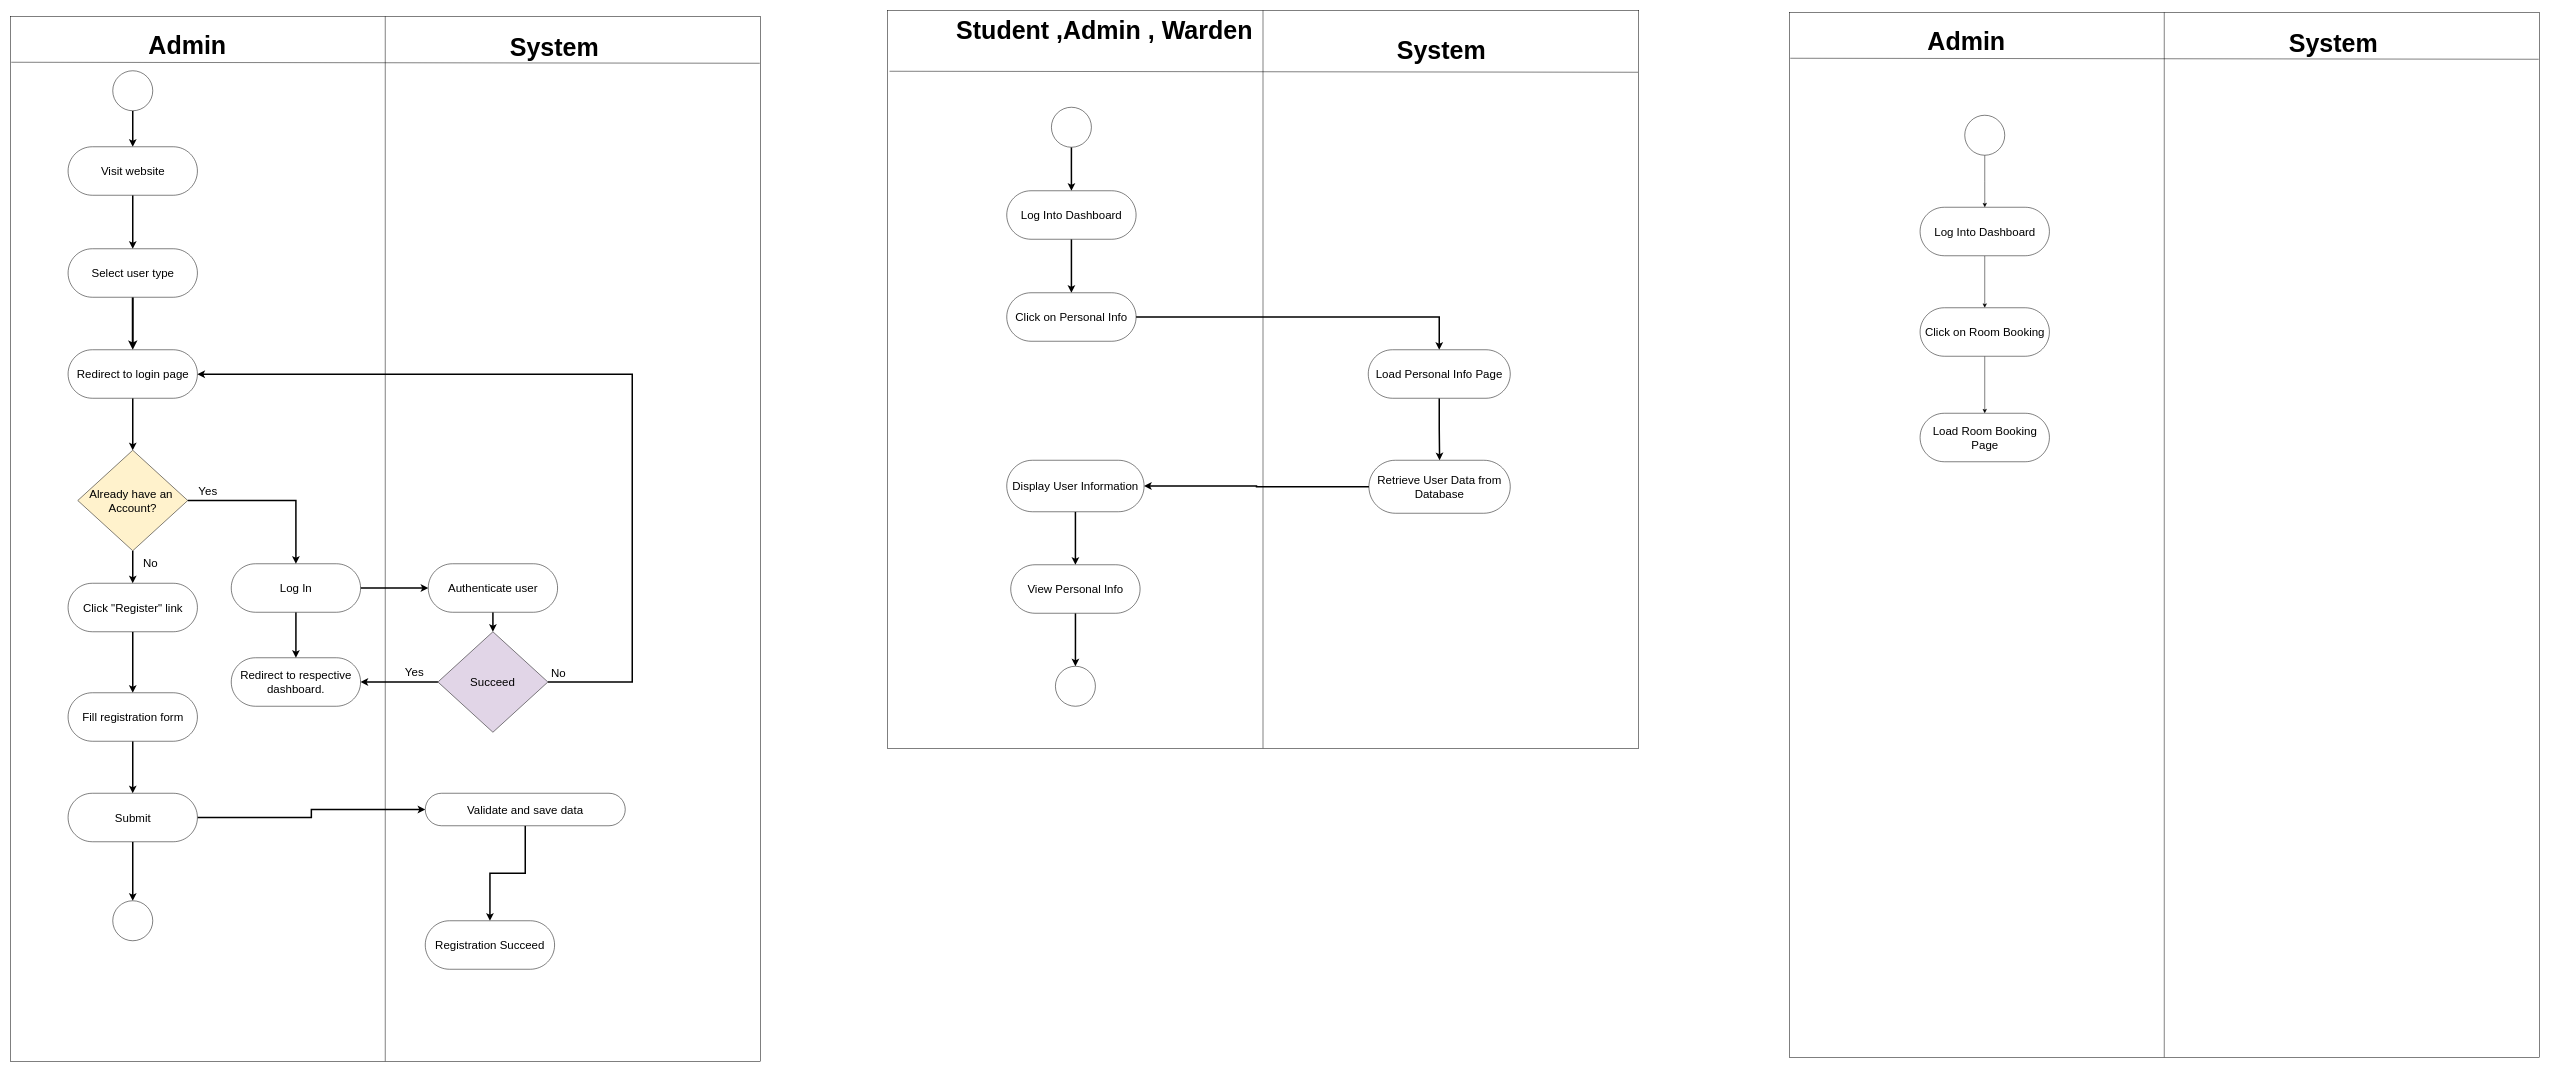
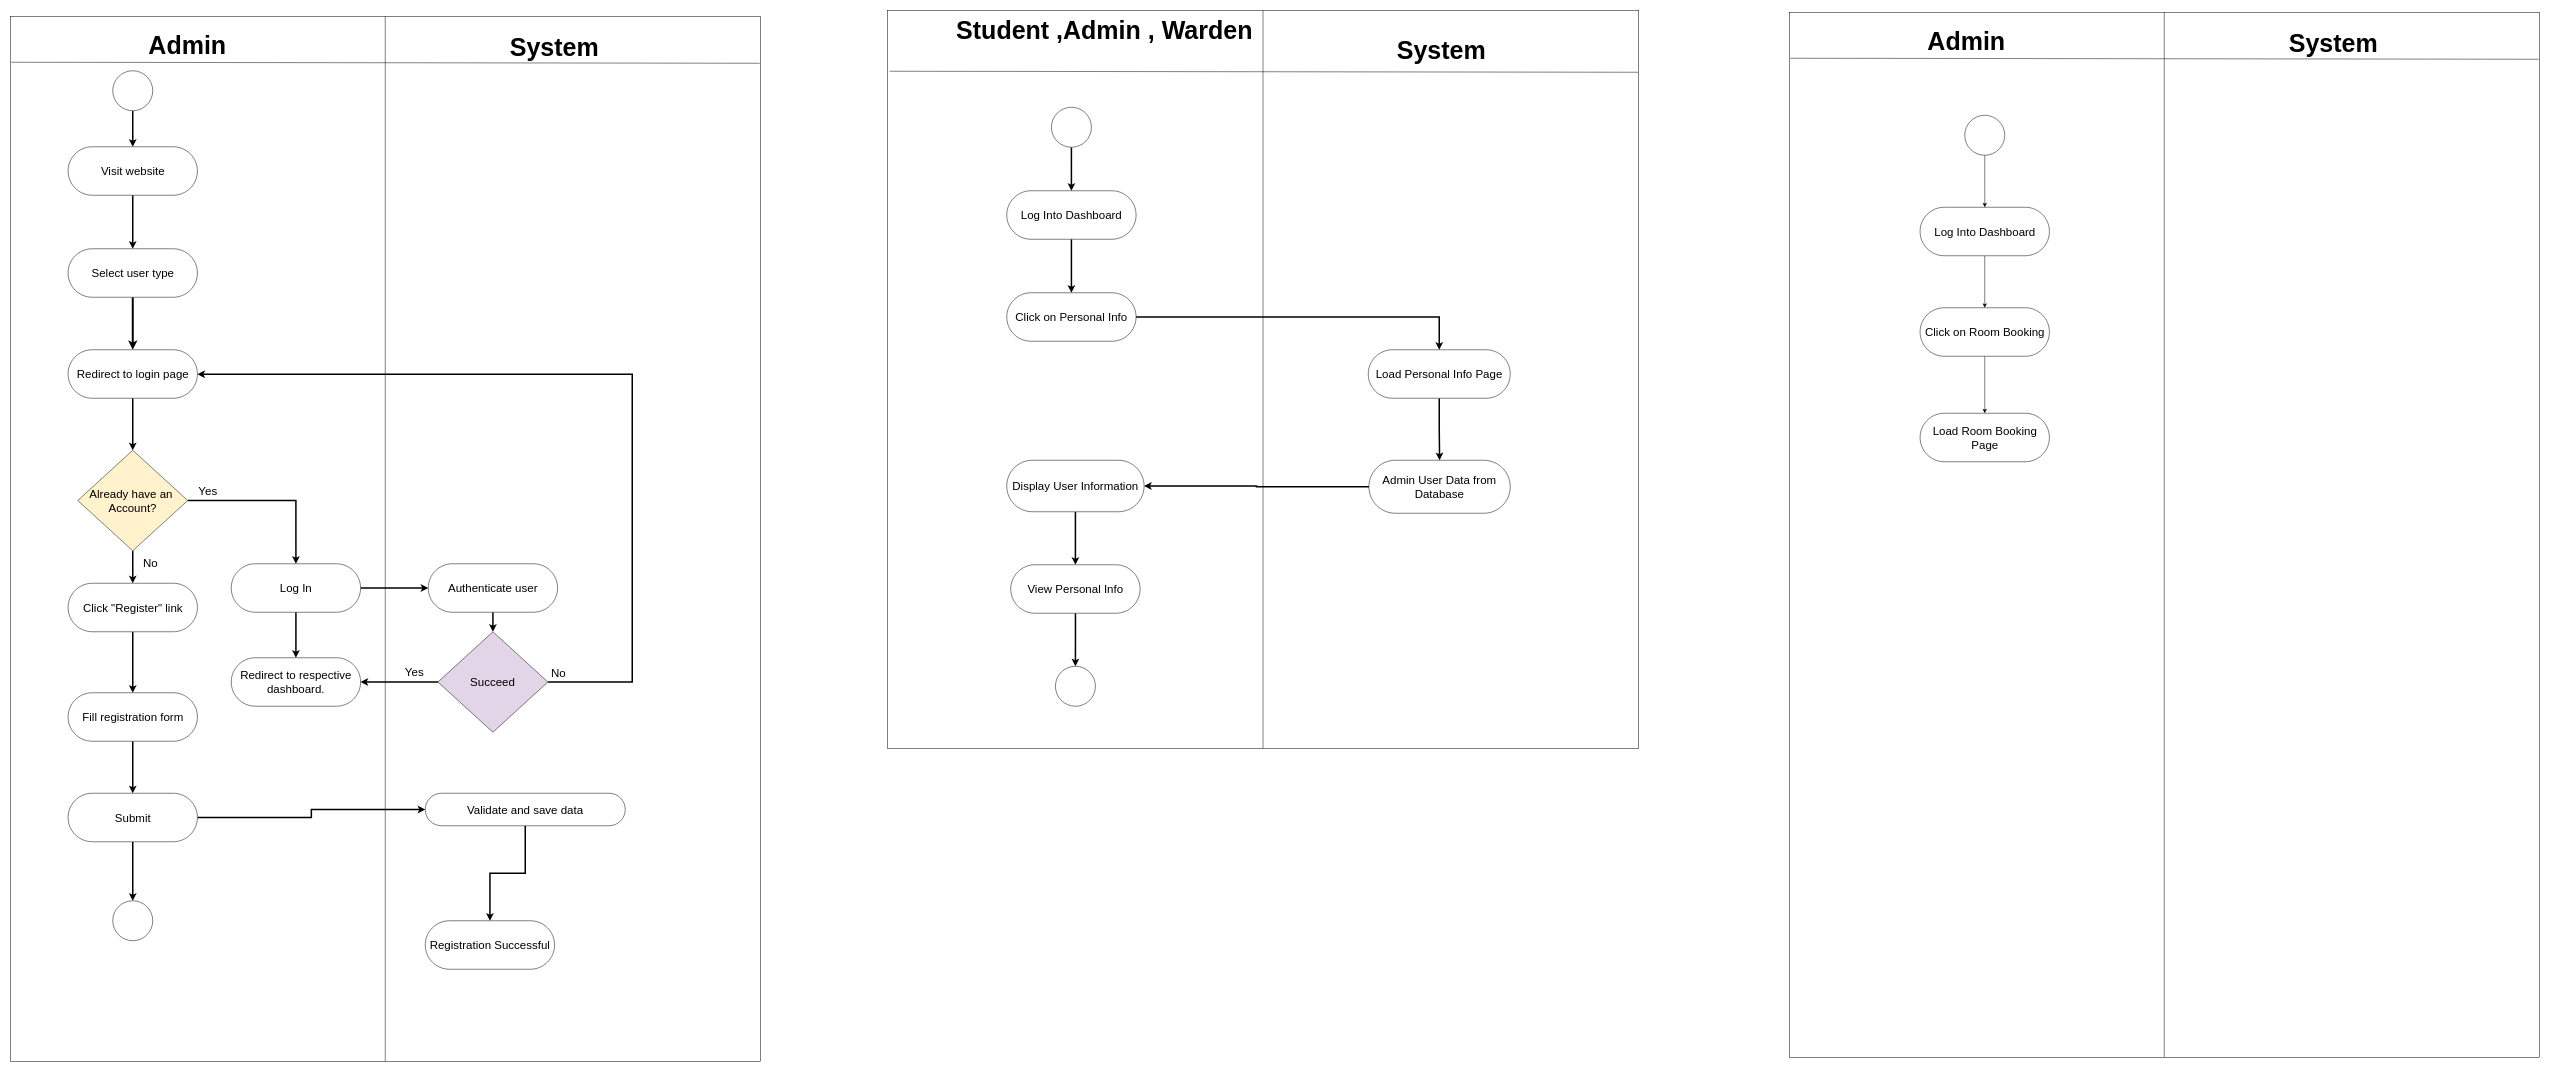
(1440, 487) -> (1440, 487)
(490, 945) -> (490, 945)
